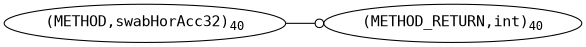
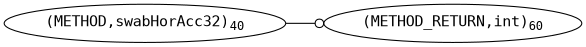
(536, 22) -> (536, 22)
